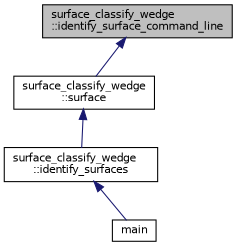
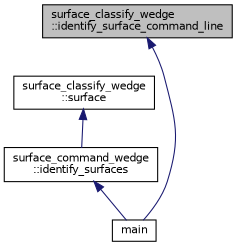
(108, 61) -> (175, 136)
(81, 165) -> (81, 165)
